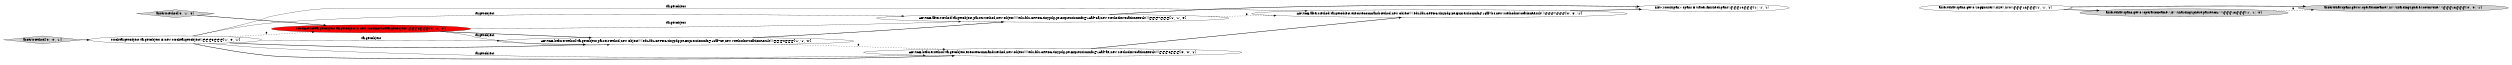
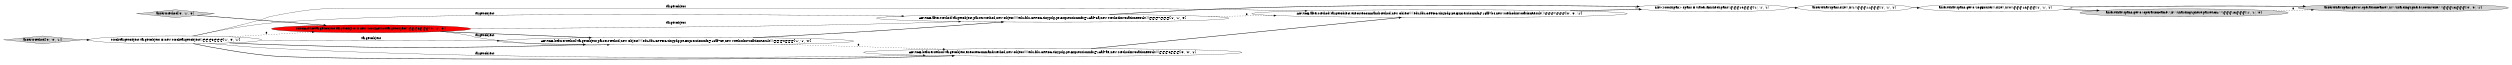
none -> (1854, 8)
